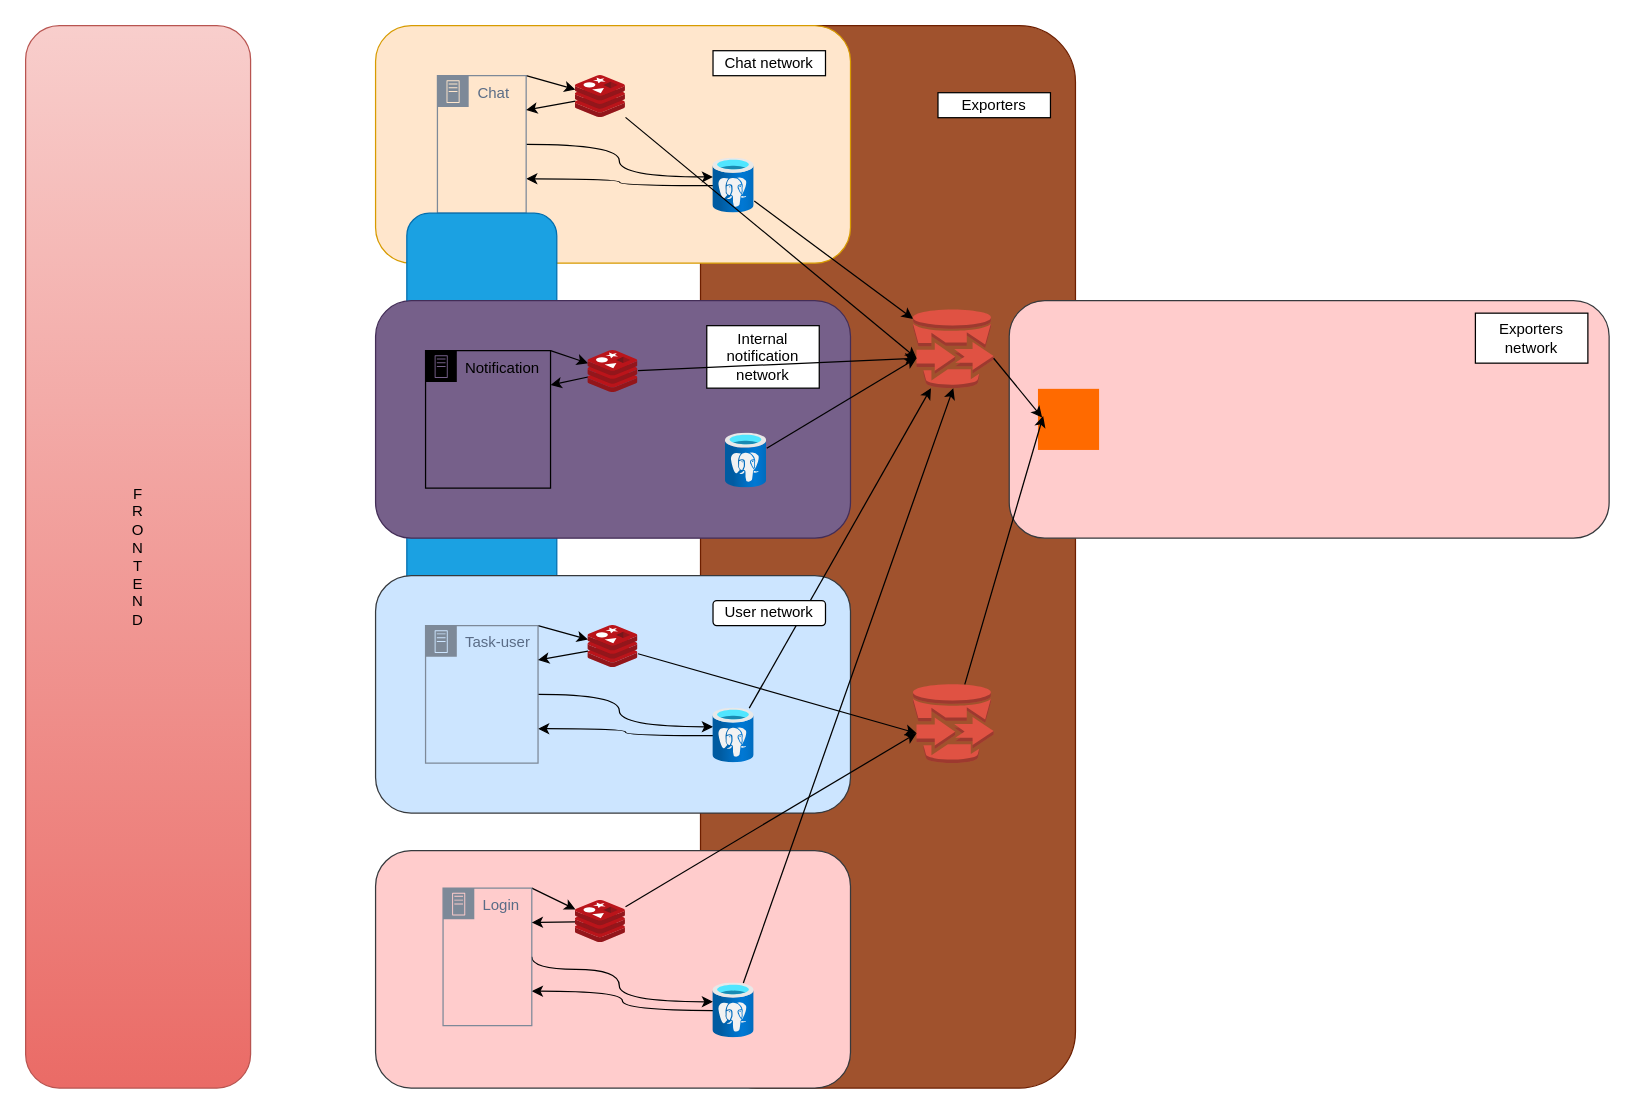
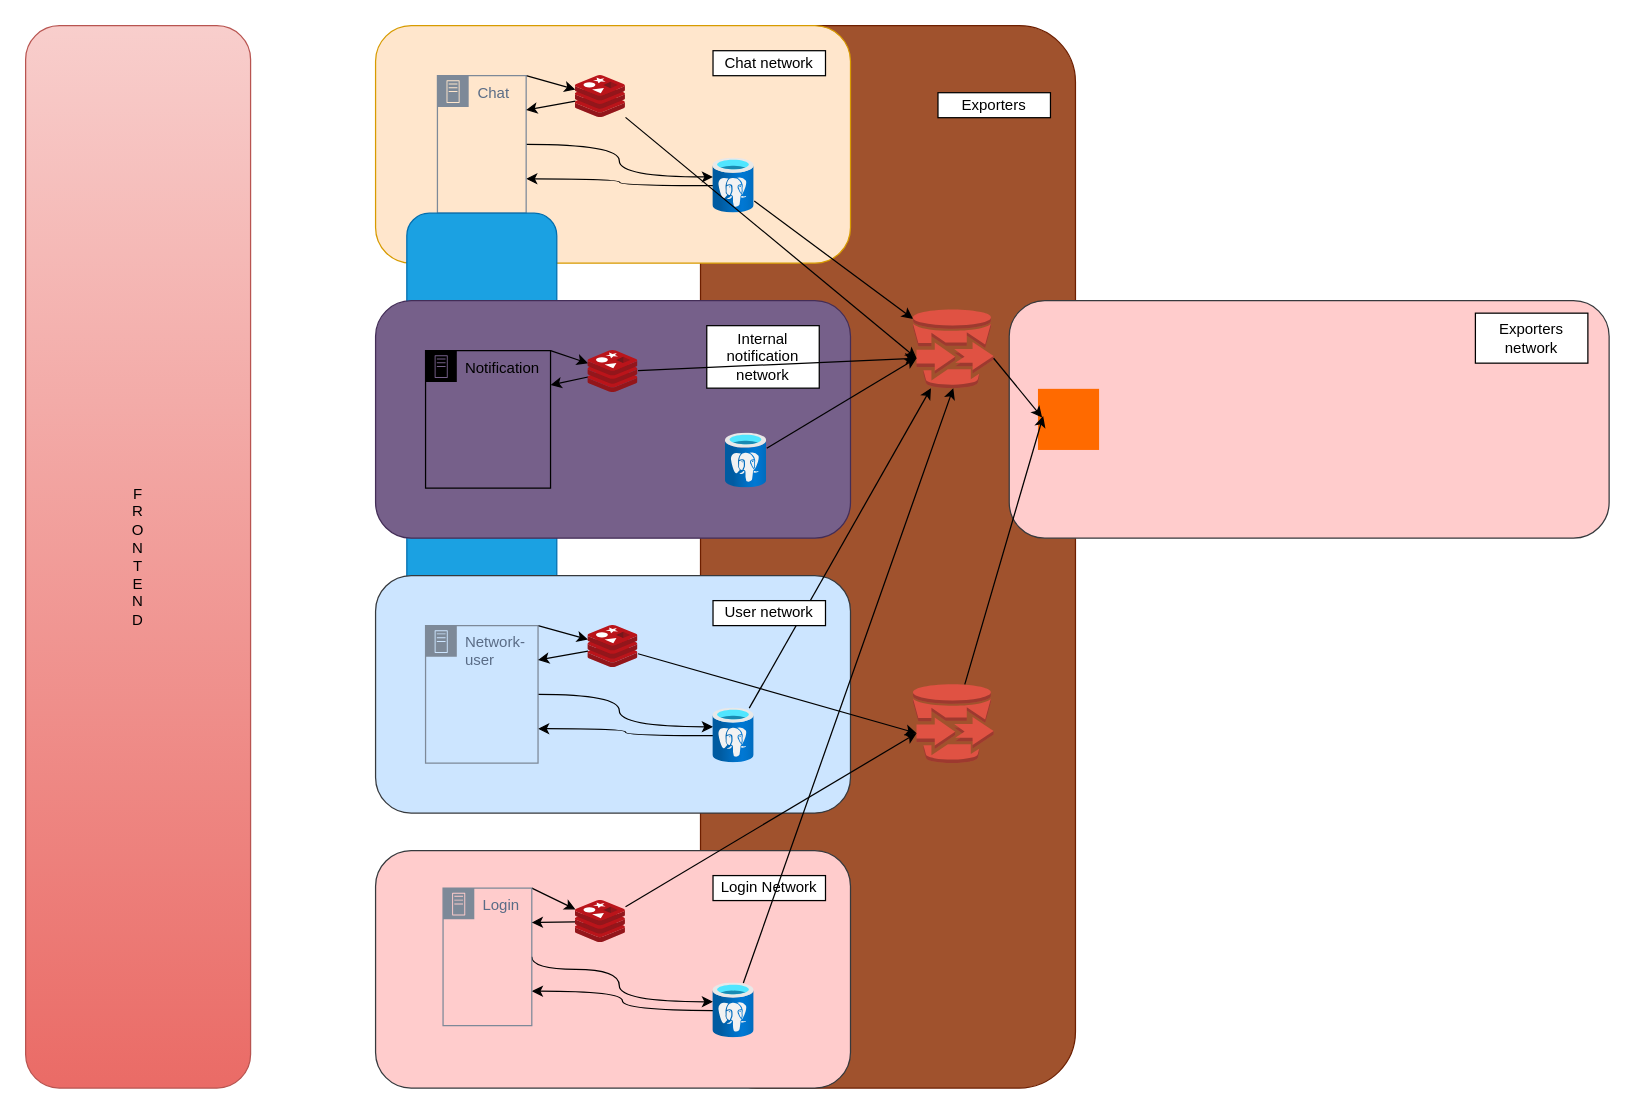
(769, 613) -> (769, 613)
(502, 652) -> (502, 652)
none -> (769, 888)
